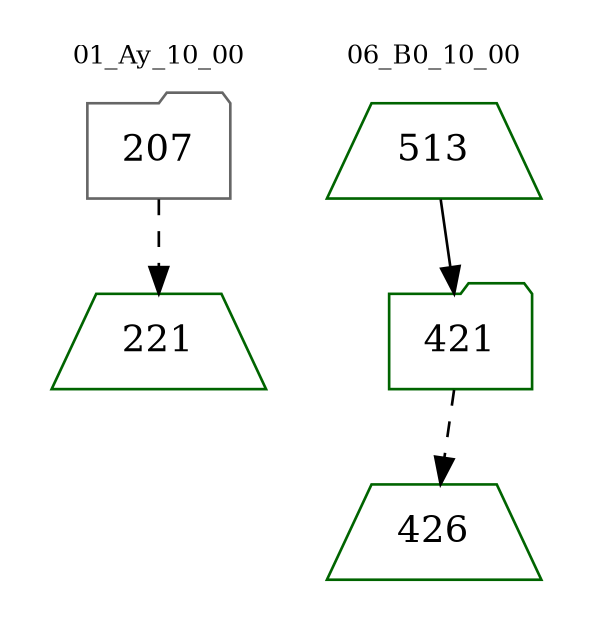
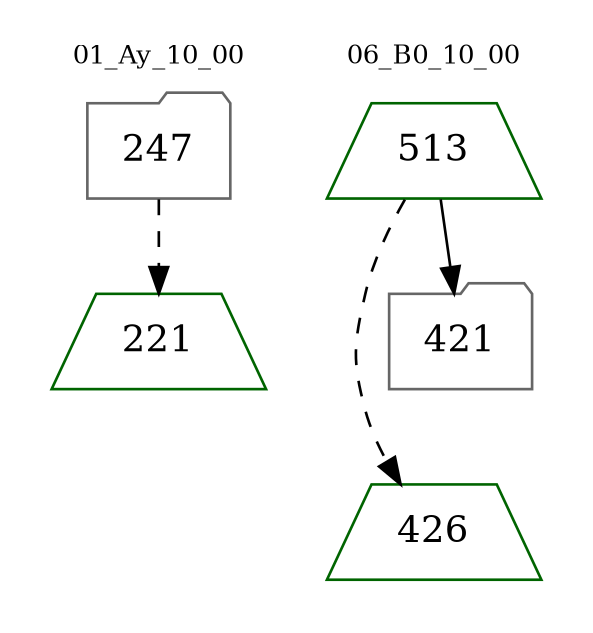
(159, 151) -> (159, 151)
(461, 341) -> (461, 341)
(449, 424) -> (358, 328)
